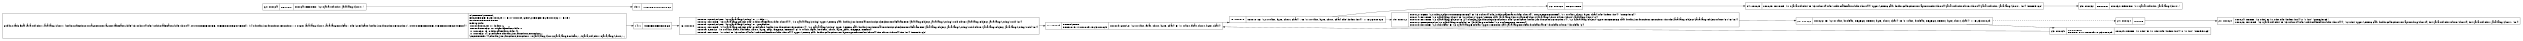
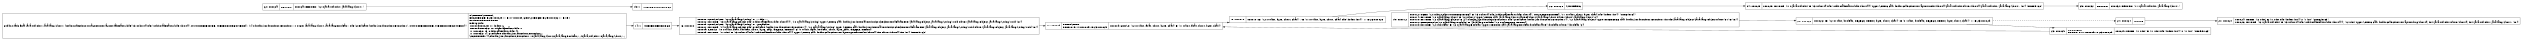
(1574, 6) -> (1574, 6)
(1388, 20) -> none
